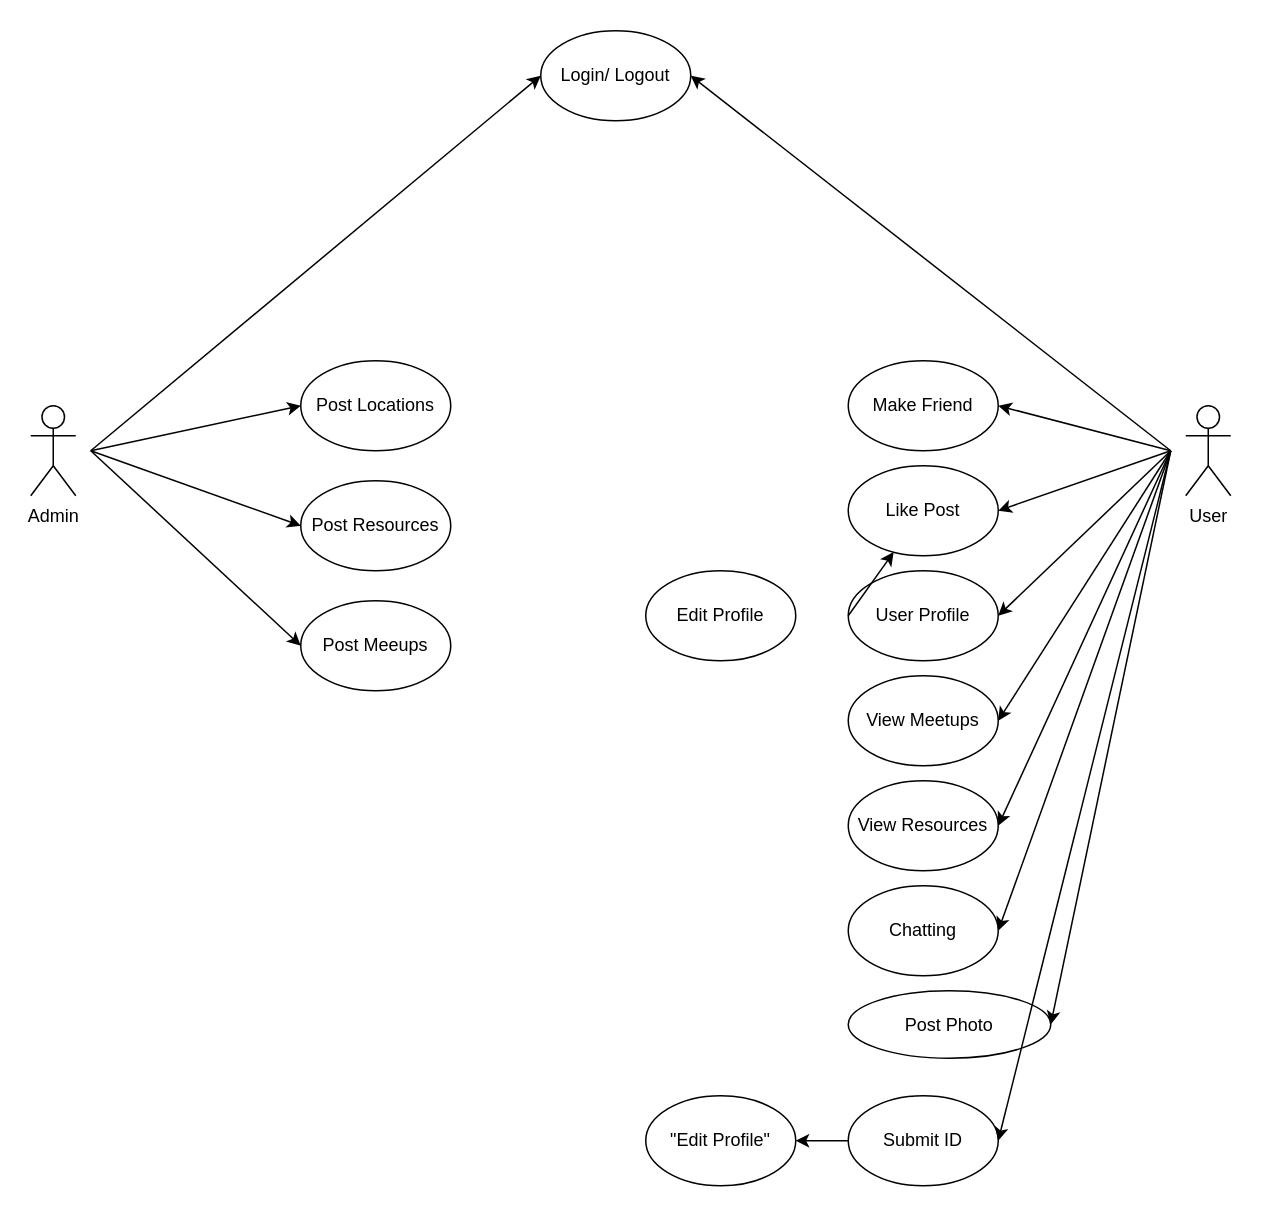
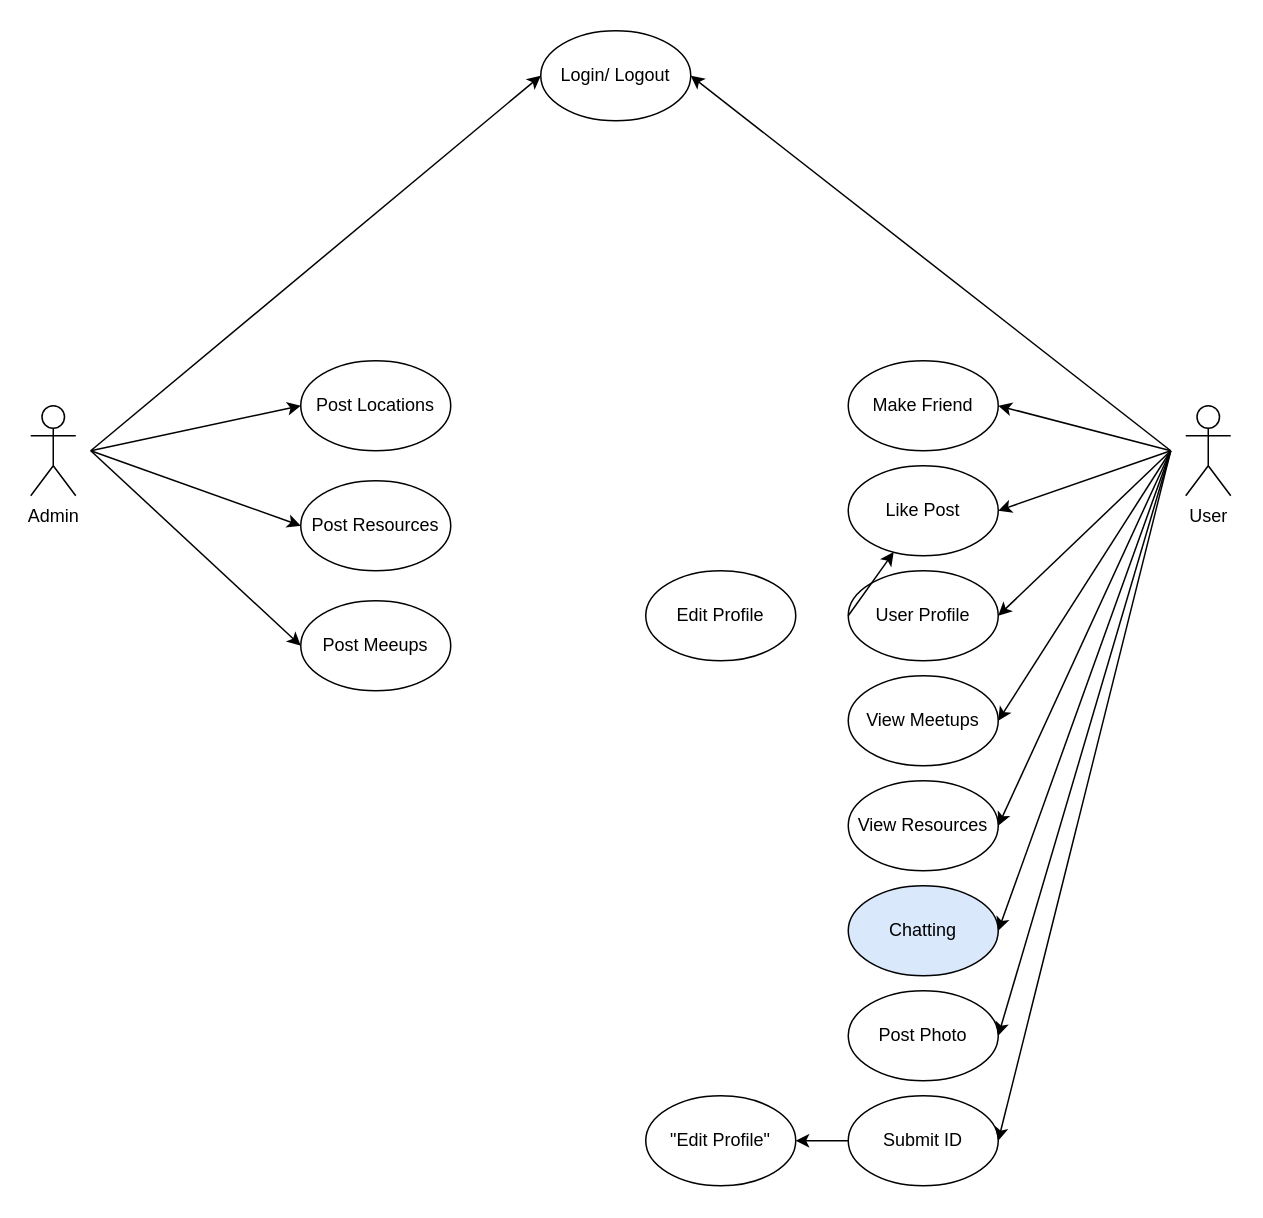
(923, 931) -> (923, 931)
(950, 1025) -> (923, 1036)
